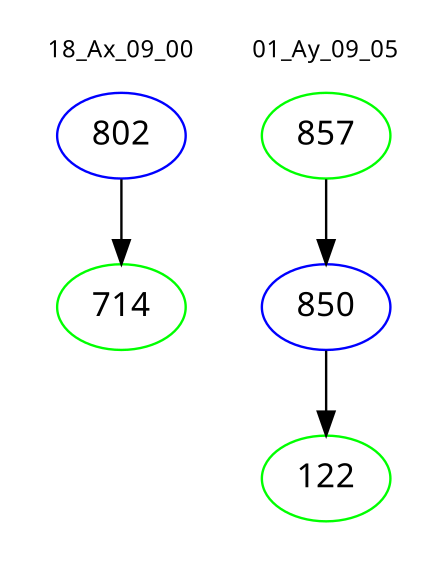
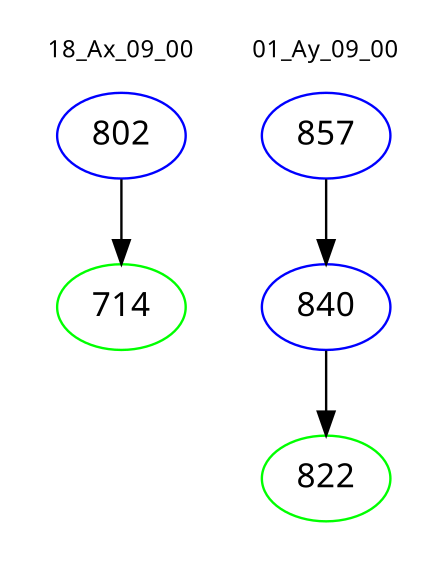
(326, 51) -> (326, 51)
(326, 136) -> (326, 136)
(326, 307) -> (326, 307)
(326, 478) -> (326, 478)
